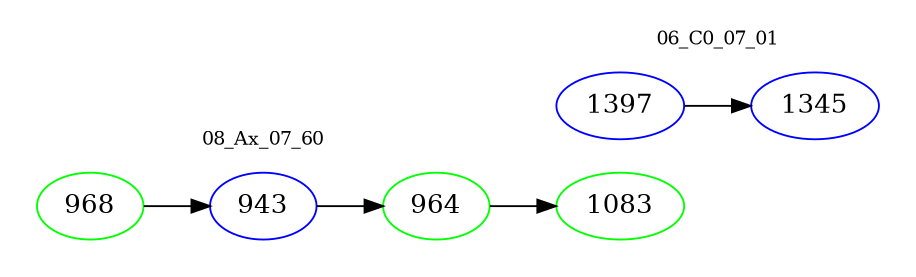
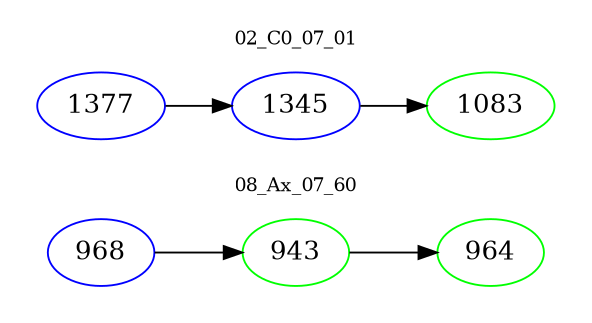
(718, 40) -> (296, 40)
(620, 106) -> (101, 106)
(90, 206) -> (101, 253)
(263, 206) -> (296, 253)
(516, 206) -> (384, 106)
